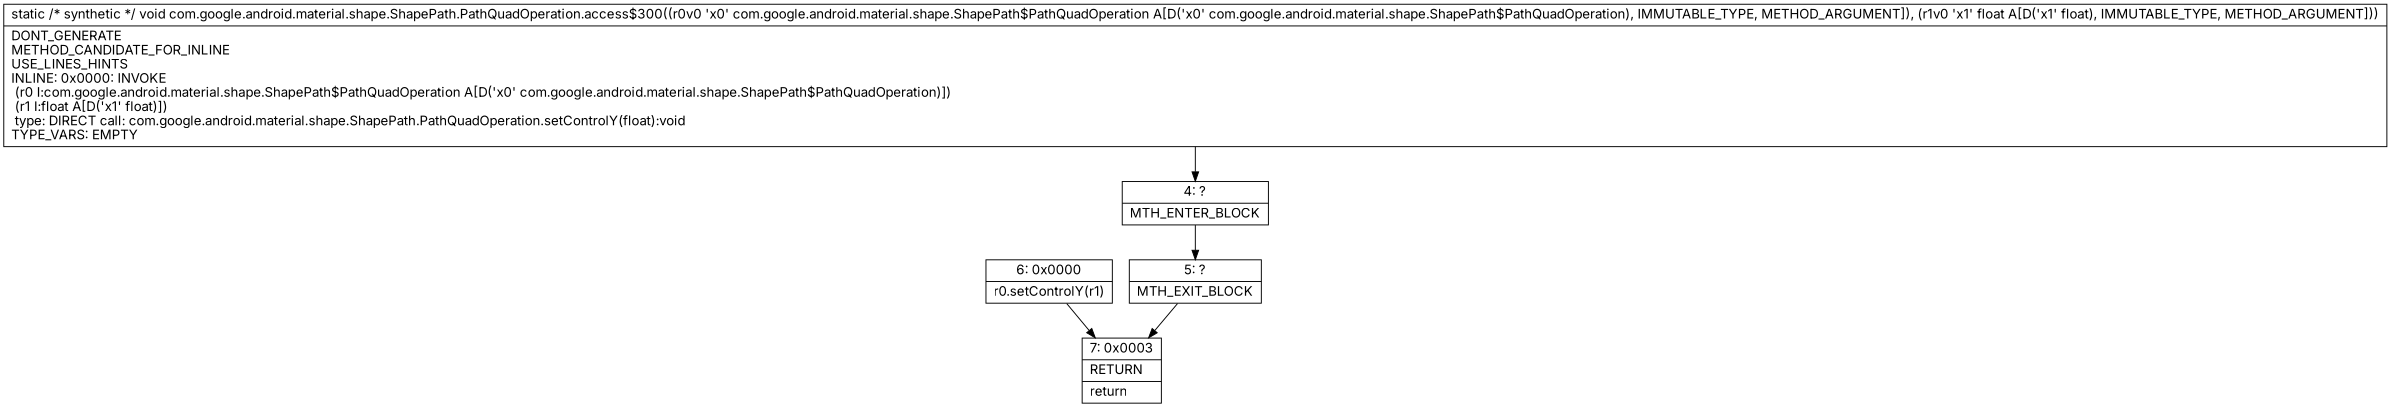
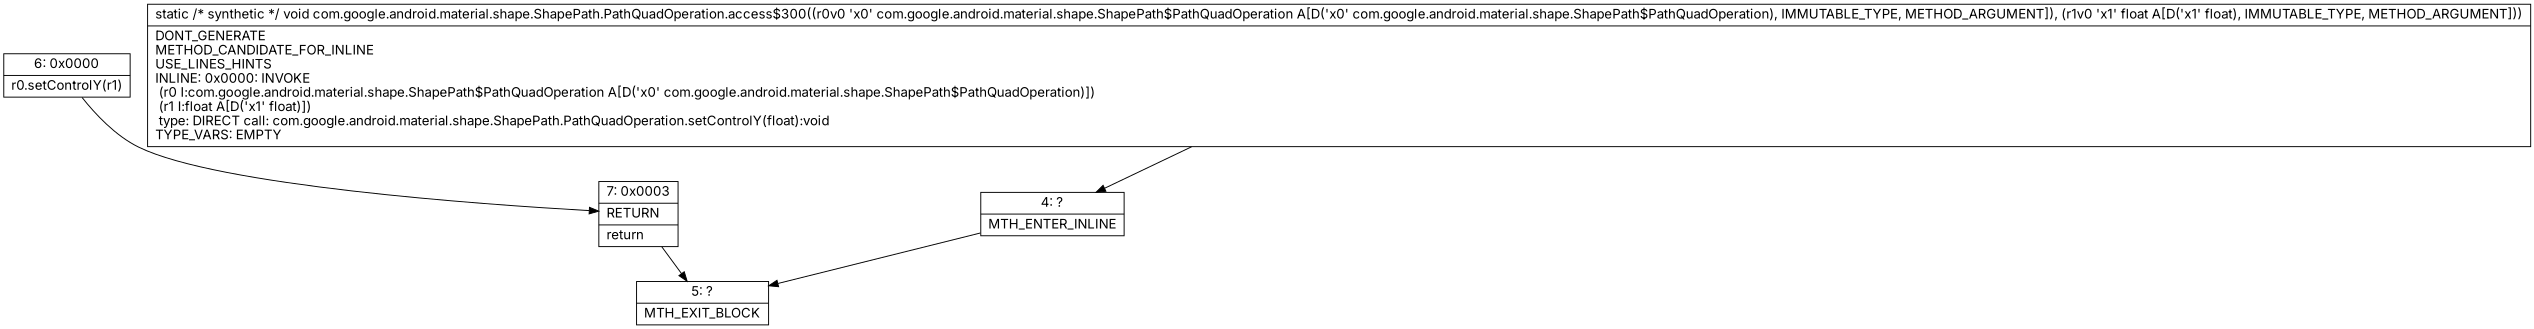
(1195, 214) -> (1052, 224)
(1166, 317) -> (672, 260)
